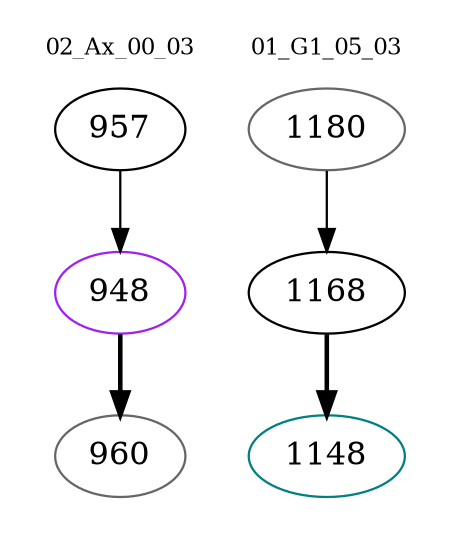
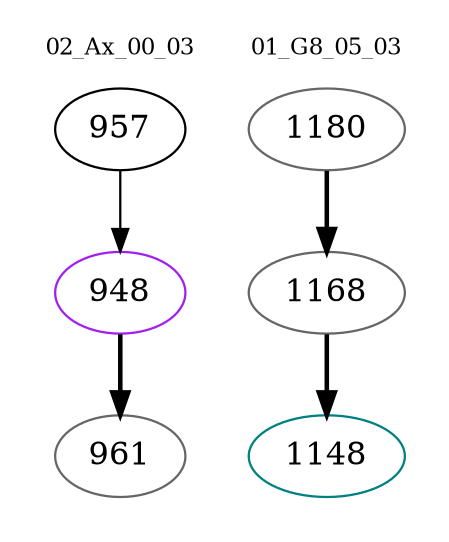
(327, 49) -> (327, 49)
(327, 200) -> (327, 200)
(327, 293) -> (327, 293)
(120, 456) -> (120, 456)
